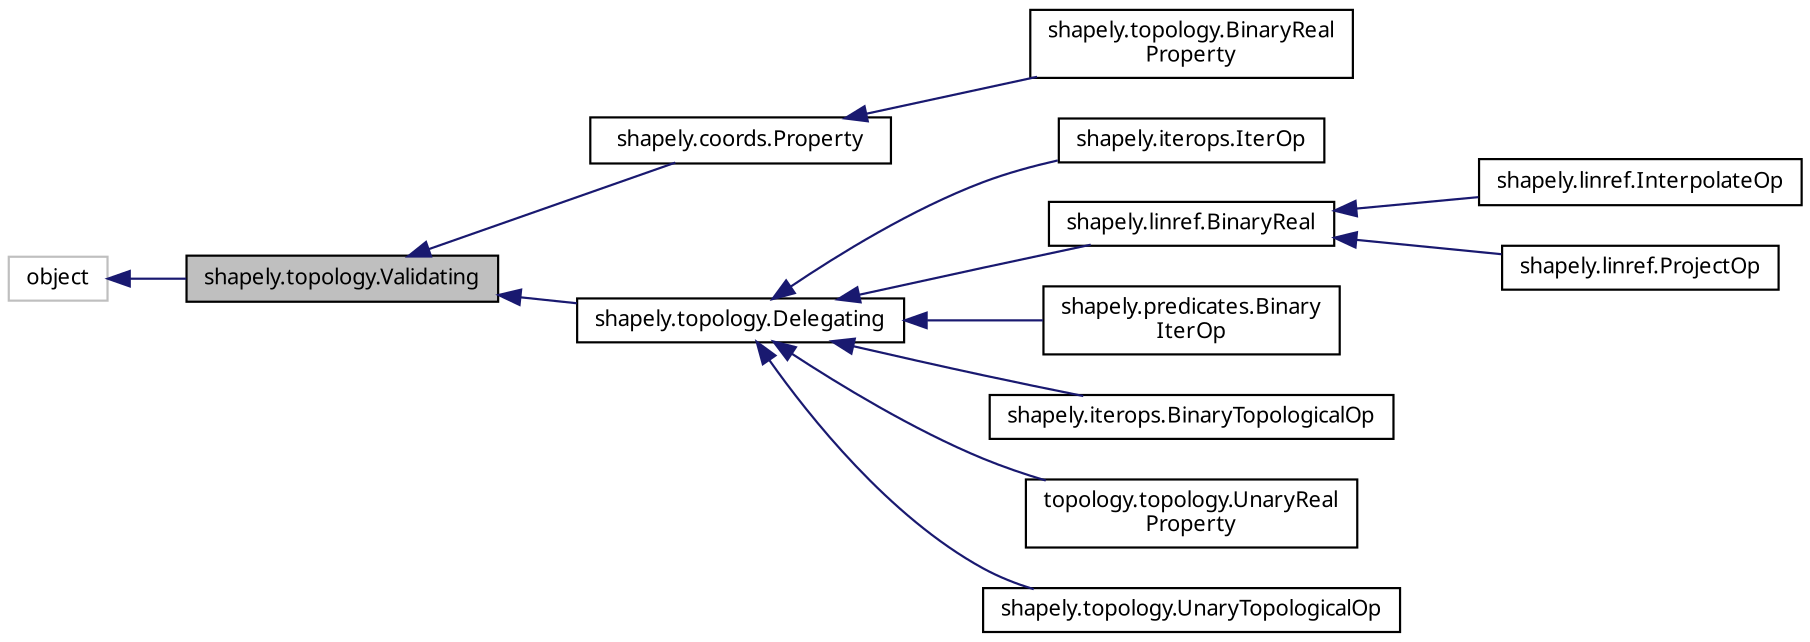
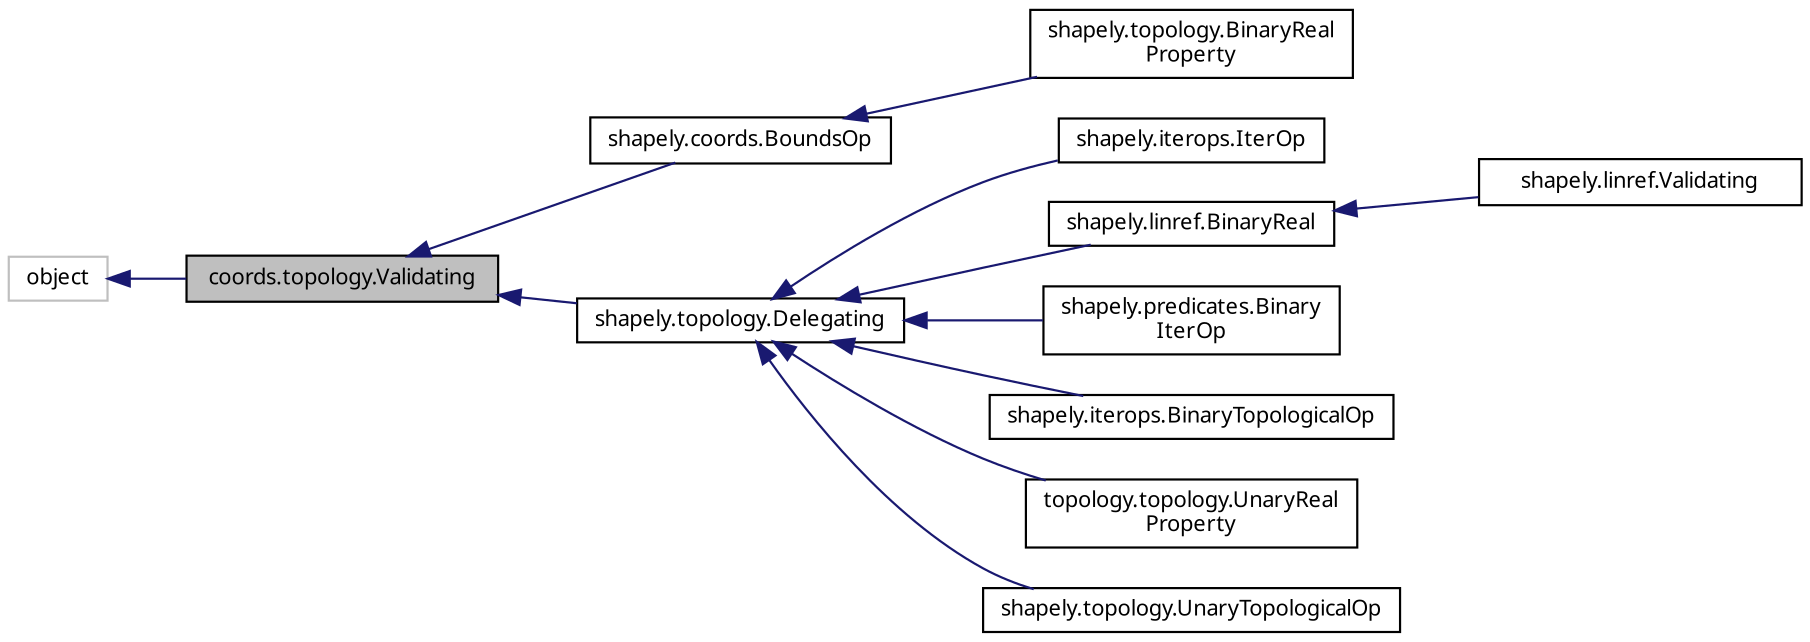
(741, 140) -> (741, 140)
(1640, 182) -> (1640, 182)
(1640, 268) -> none
(342, 279) -> (342, 279)
